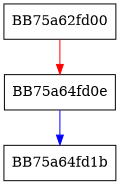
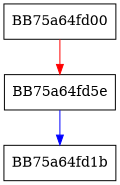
(60, 22) -> (60, 22)
(60, 92) -> (60, 92)
